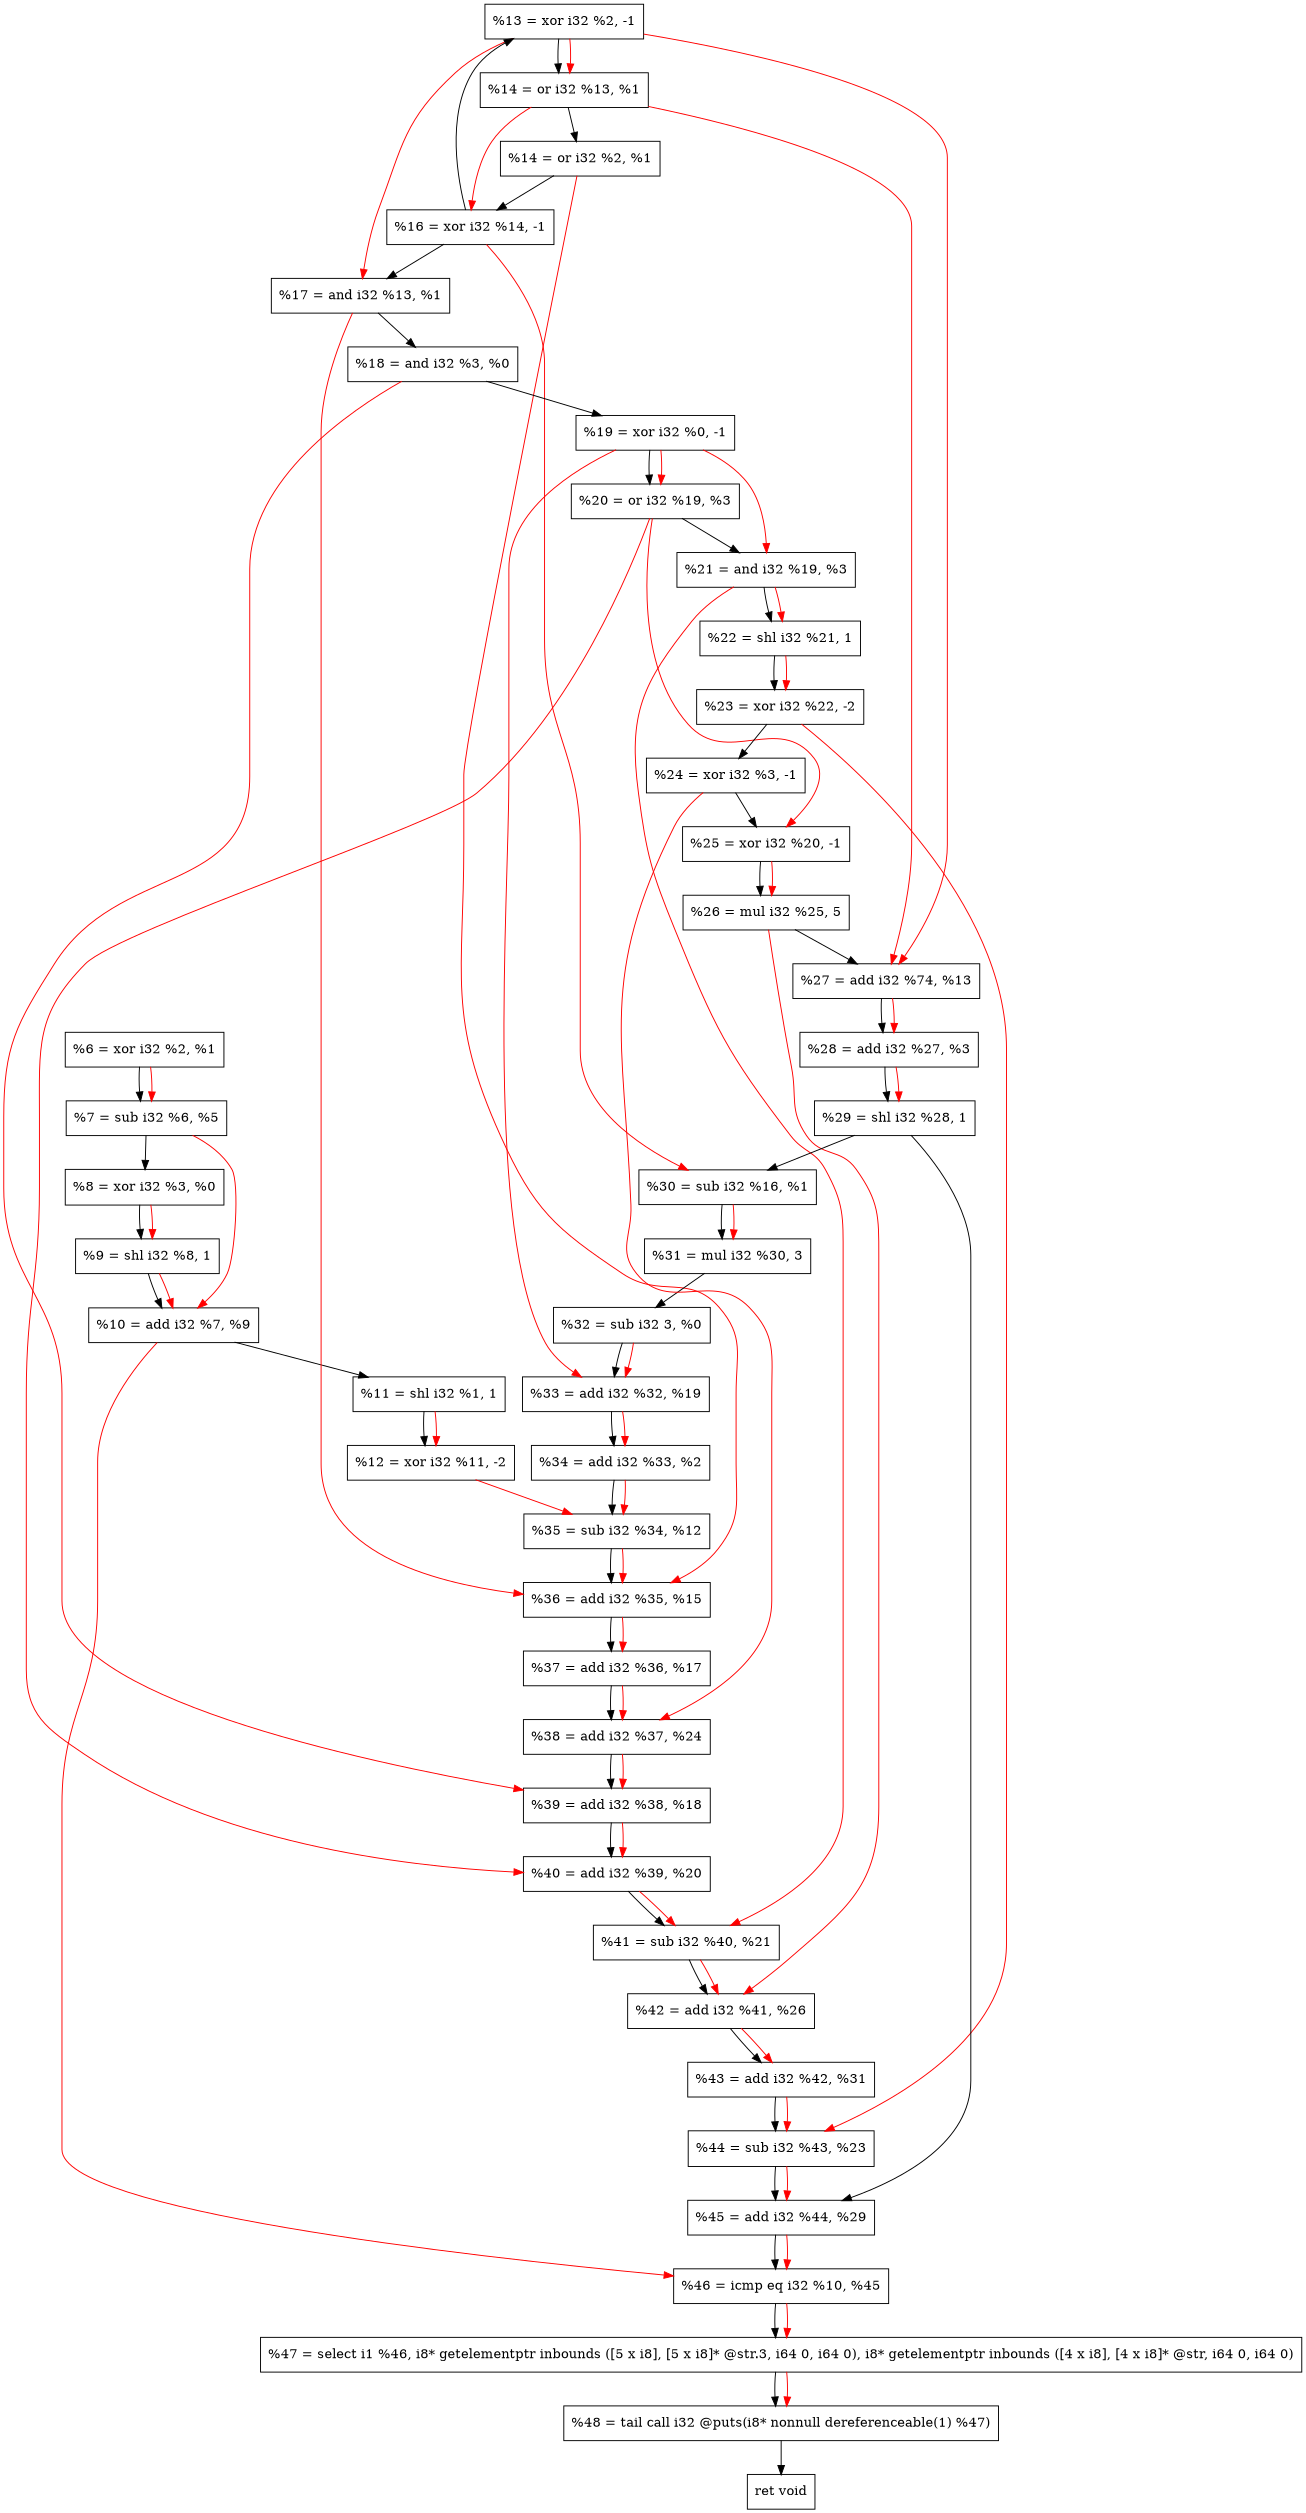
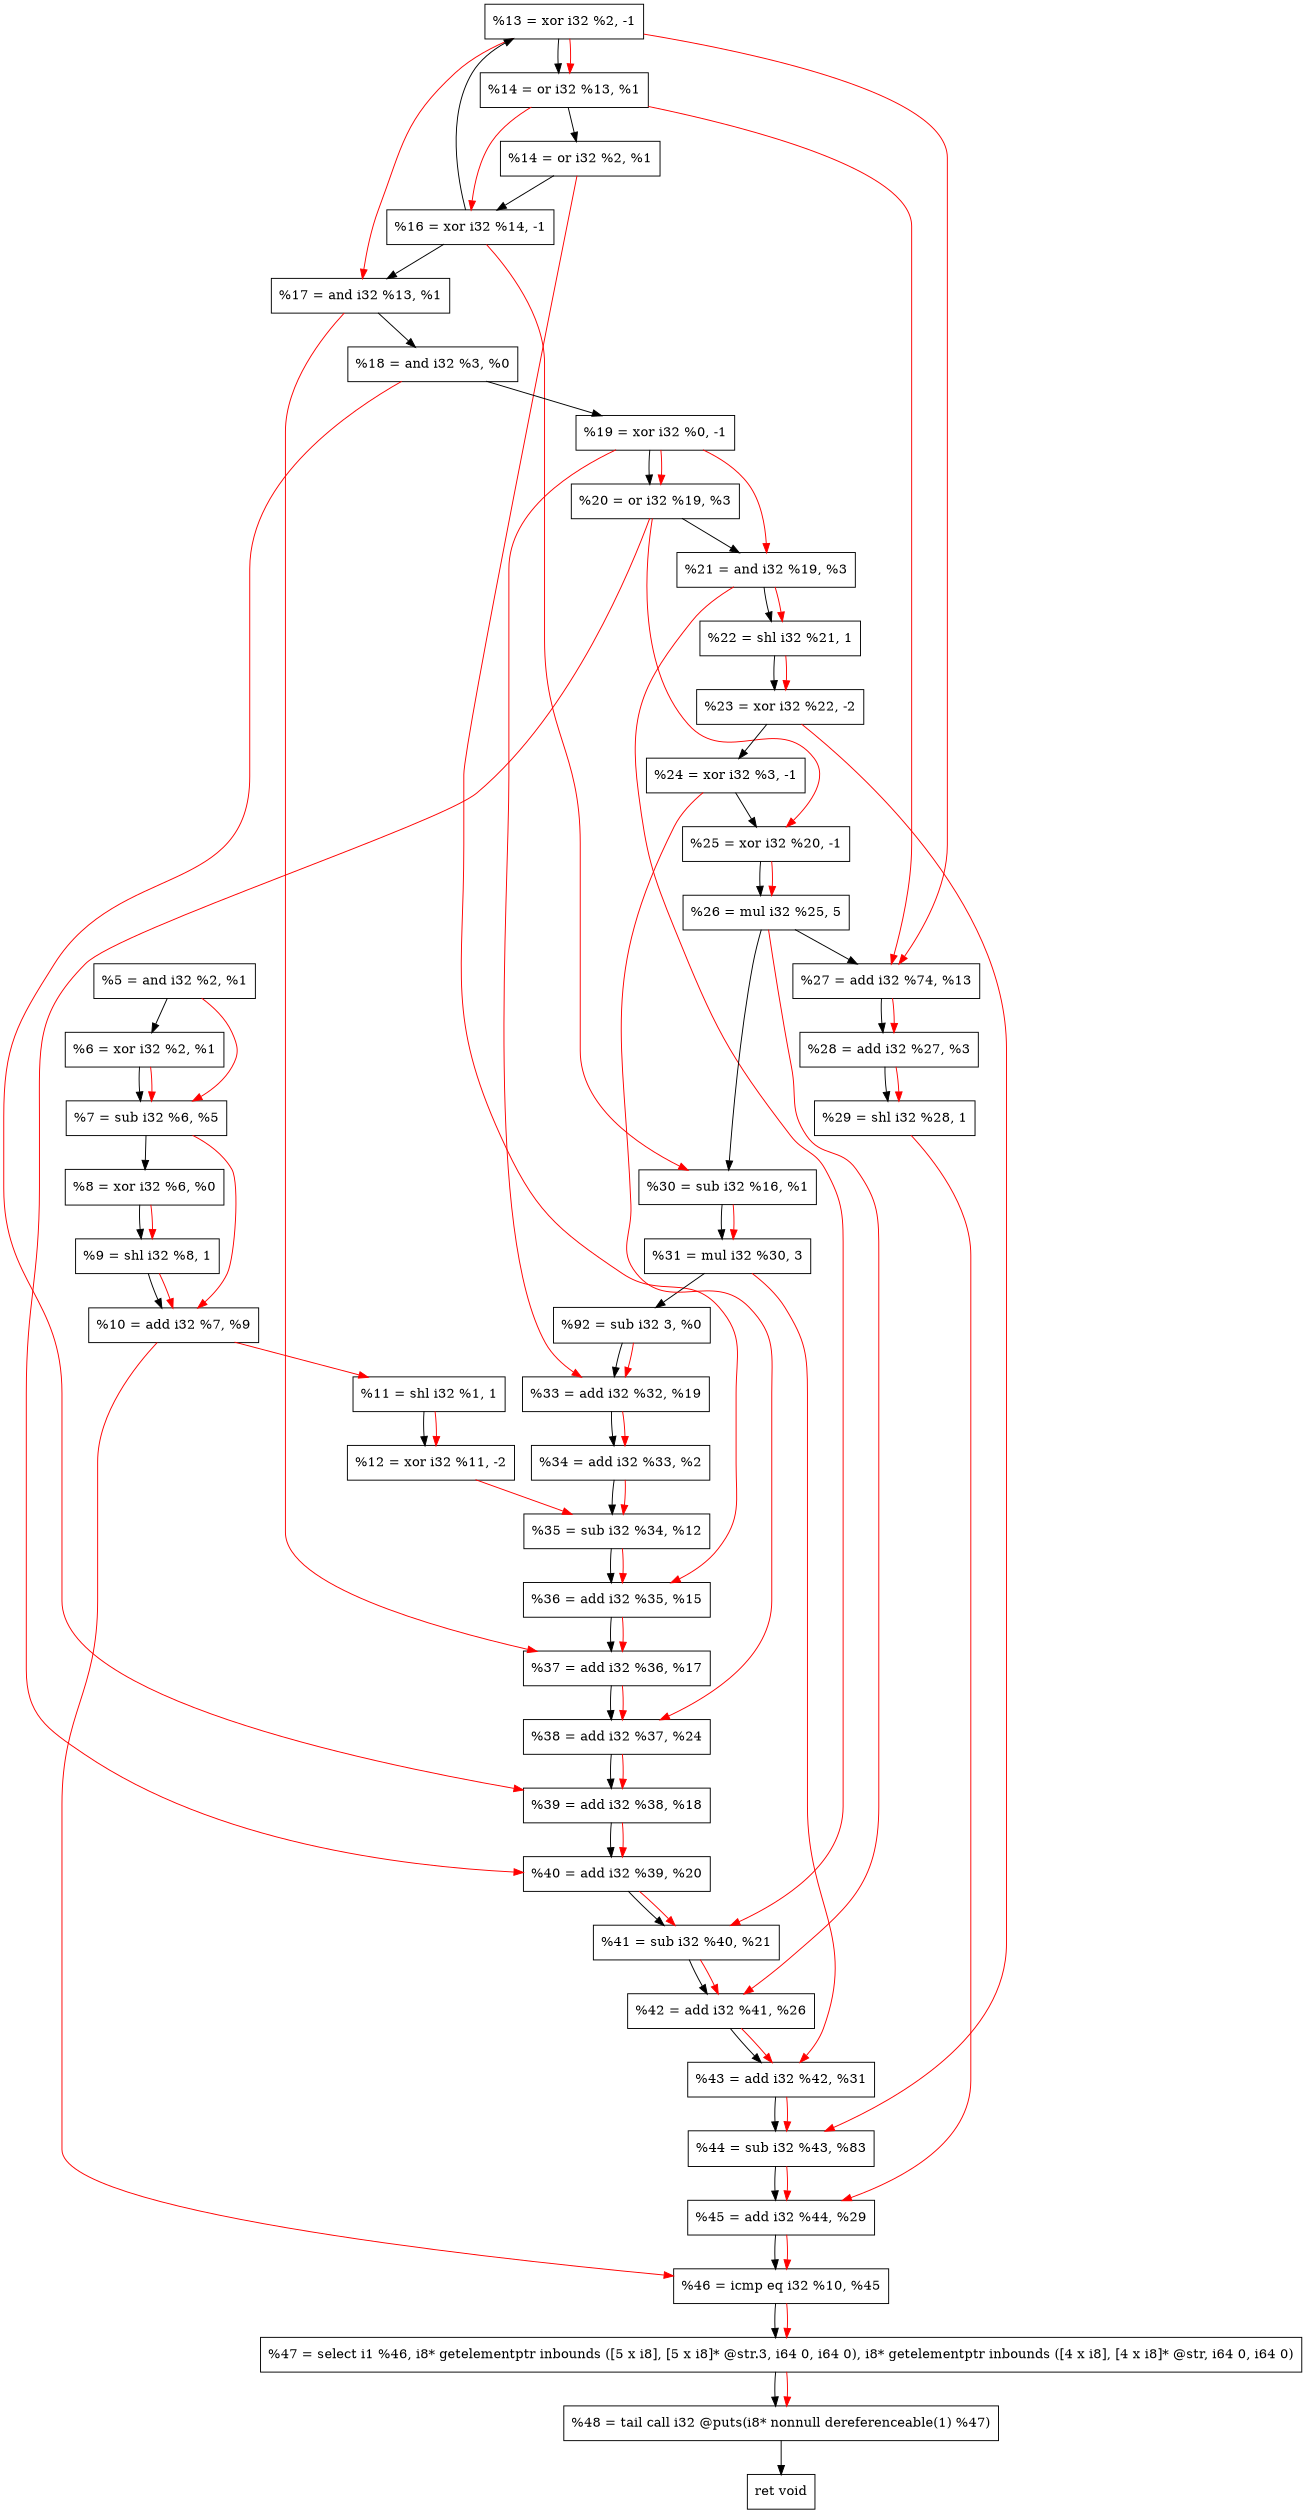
none -> (175, 981)
(321, 1012) -> (285, 1054)
(804, 1156) -> (741, 1044)
(145, 1187) -> (145, 1187)
(632, 1325) -> (632, 1325)
(297, 1359) -> (297, 1359)
none -> (807, 1660)
(971, 1688) -> (971, 1688)
(781, 2149) -> (781, 2149)
